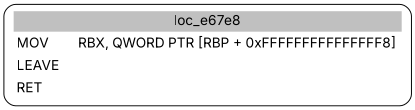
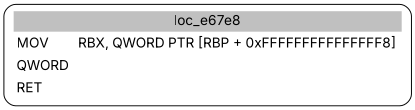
(49, 66) -> (54, 66)
